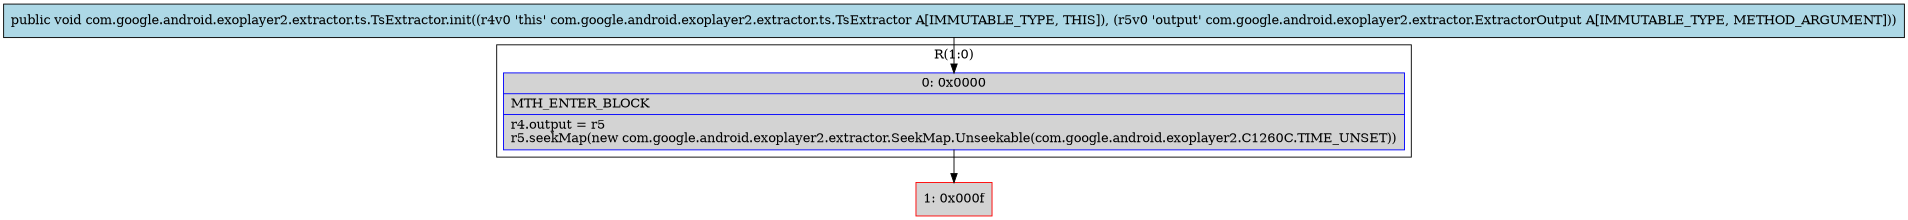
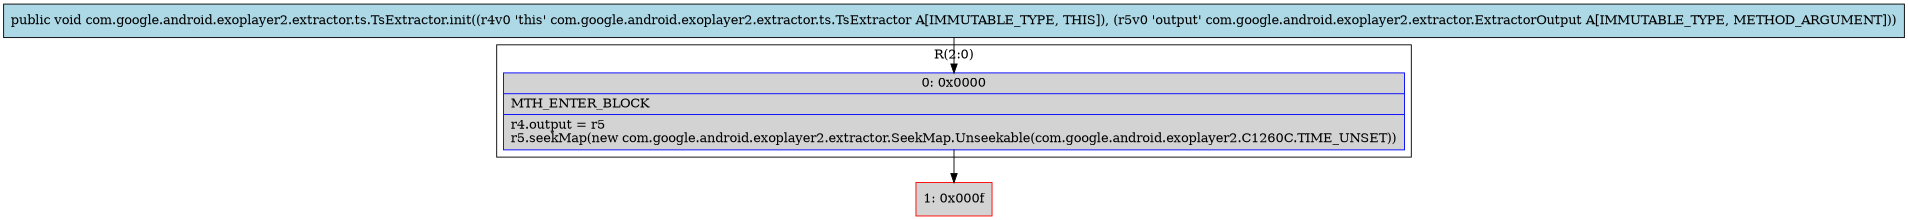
(954, 55) -> (954, 55)
